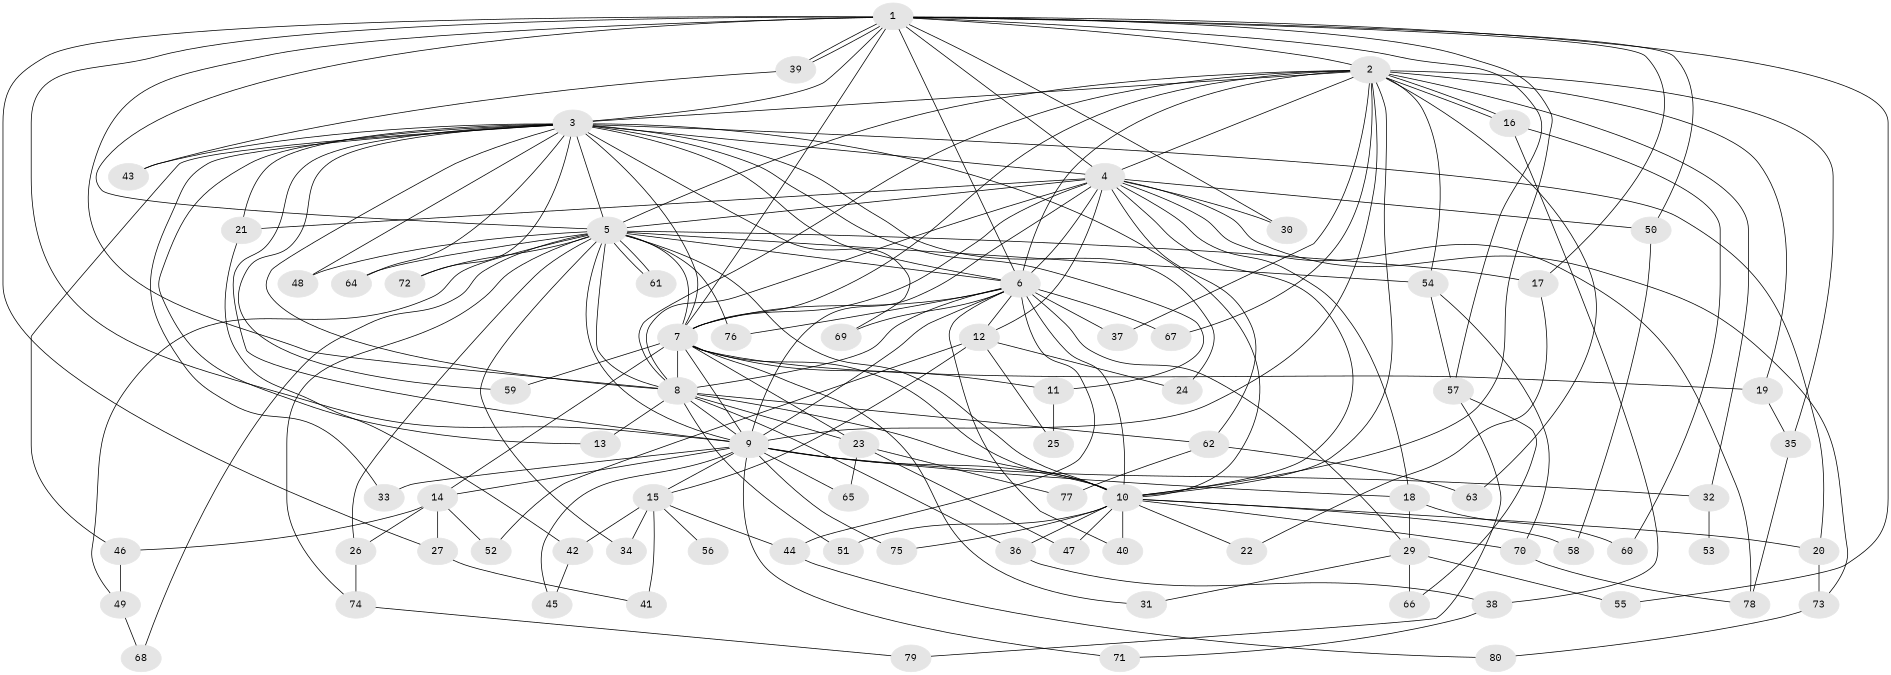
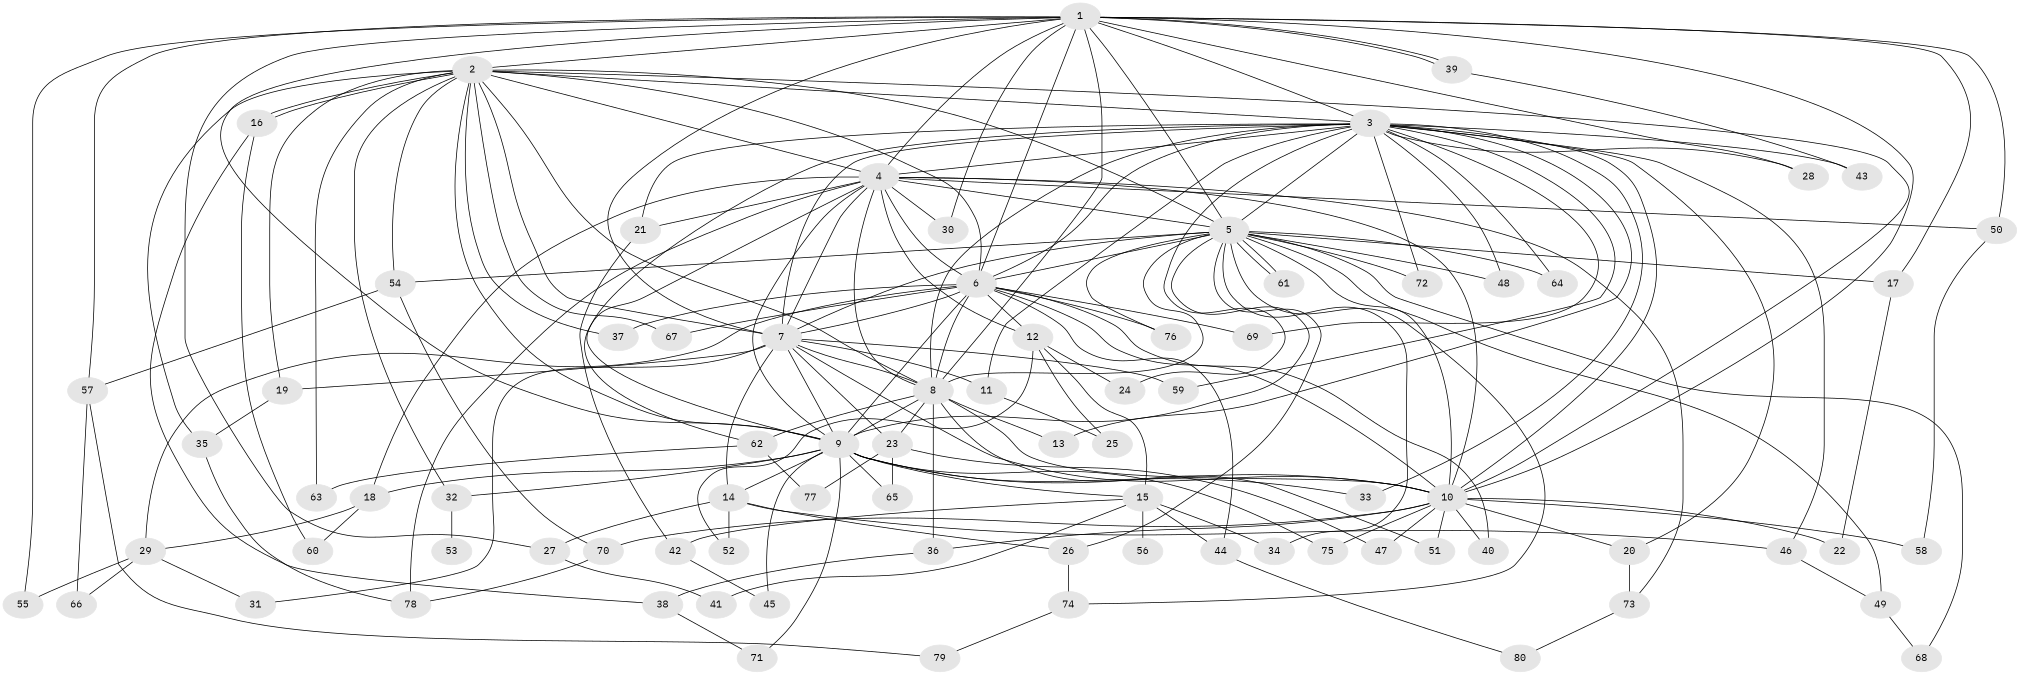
none -> (1809, 177)
